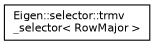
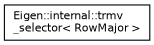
(77, 23) -> (77, 23)
